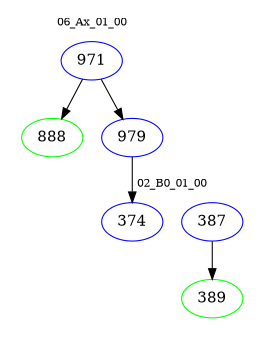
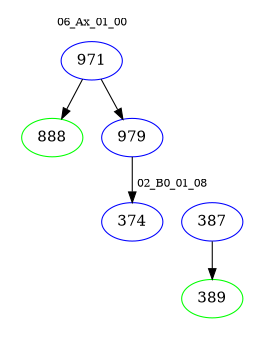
(172, 184) -> (172, 184)
